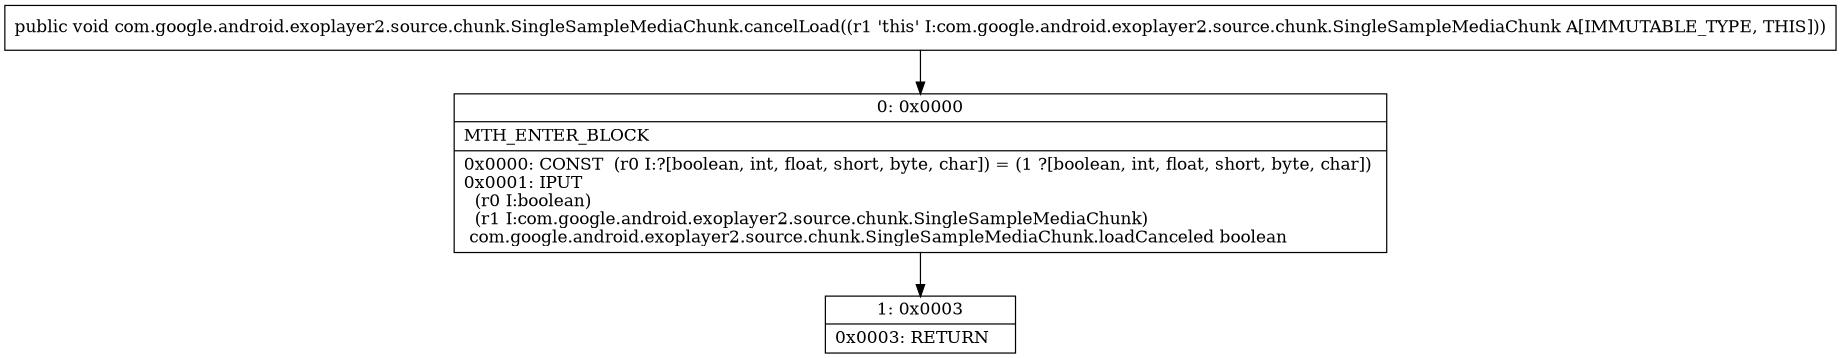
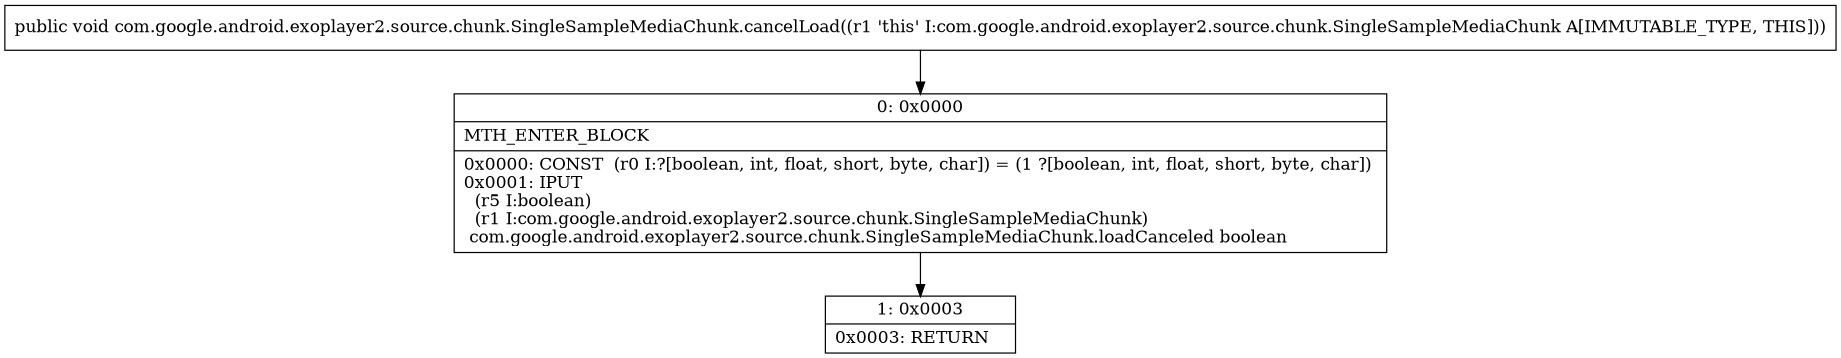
(528, 201) -> (528, 201)
